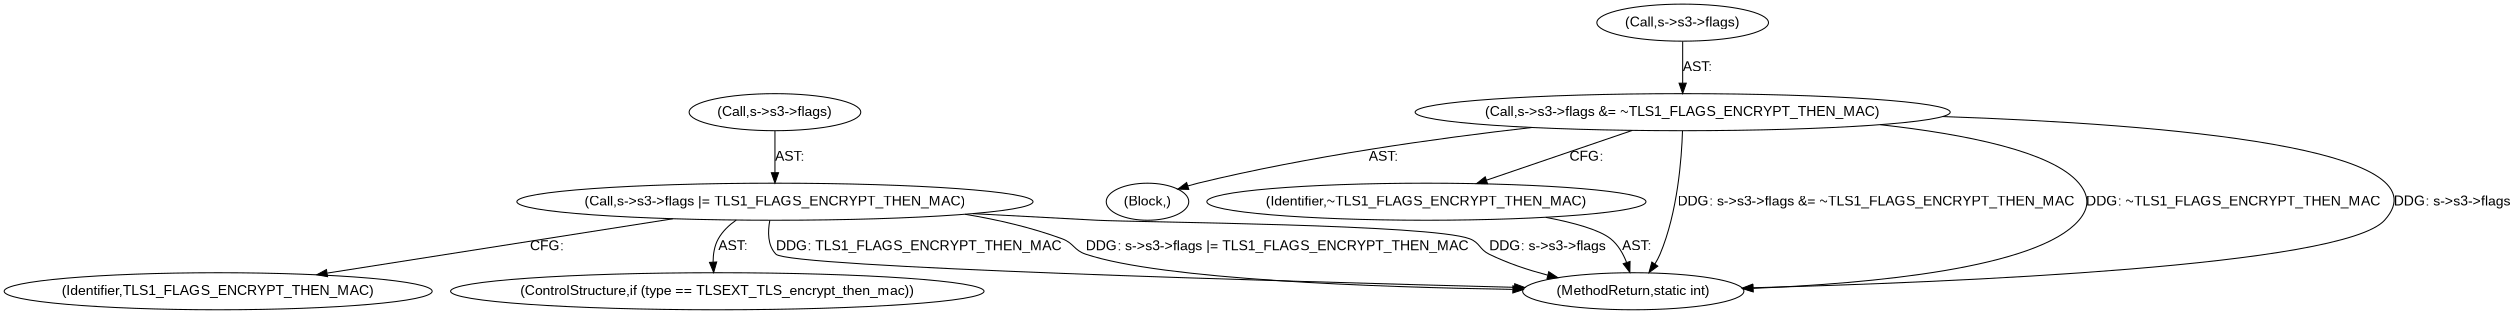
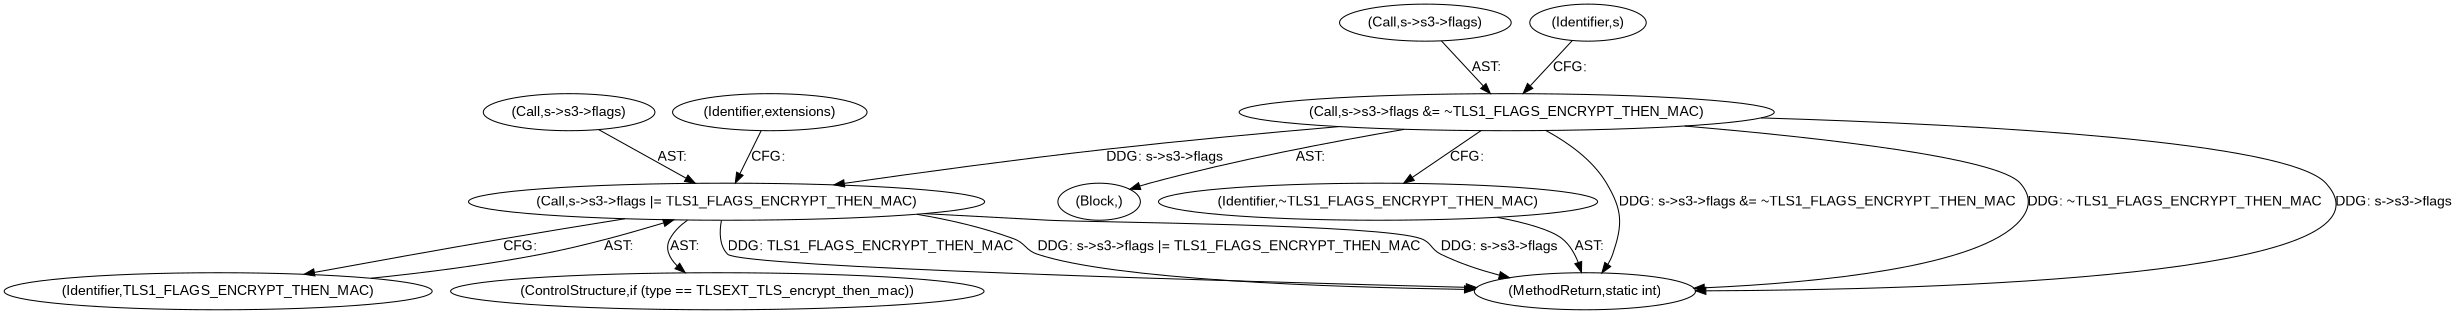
none -> (1588, 23)
none -> (770, 112)
none -> (1091, 151)
none -> (519, 258)
